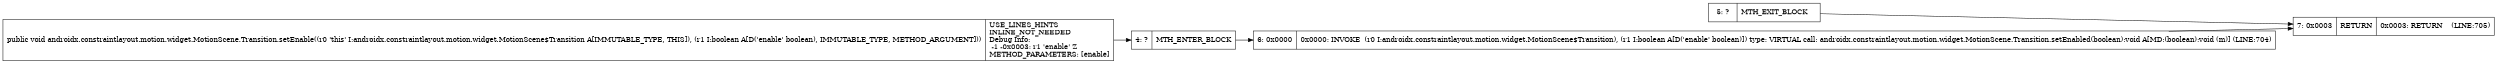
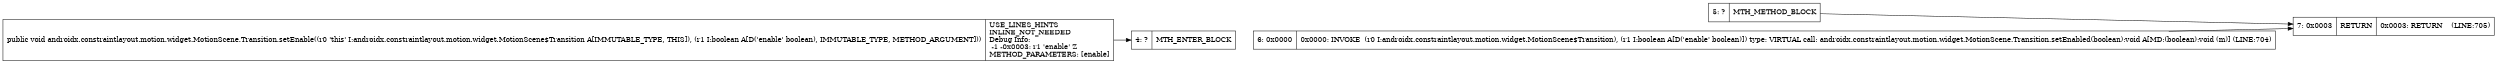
(1774, 12) -> (1775, 12)
(1242, 40) -> none
